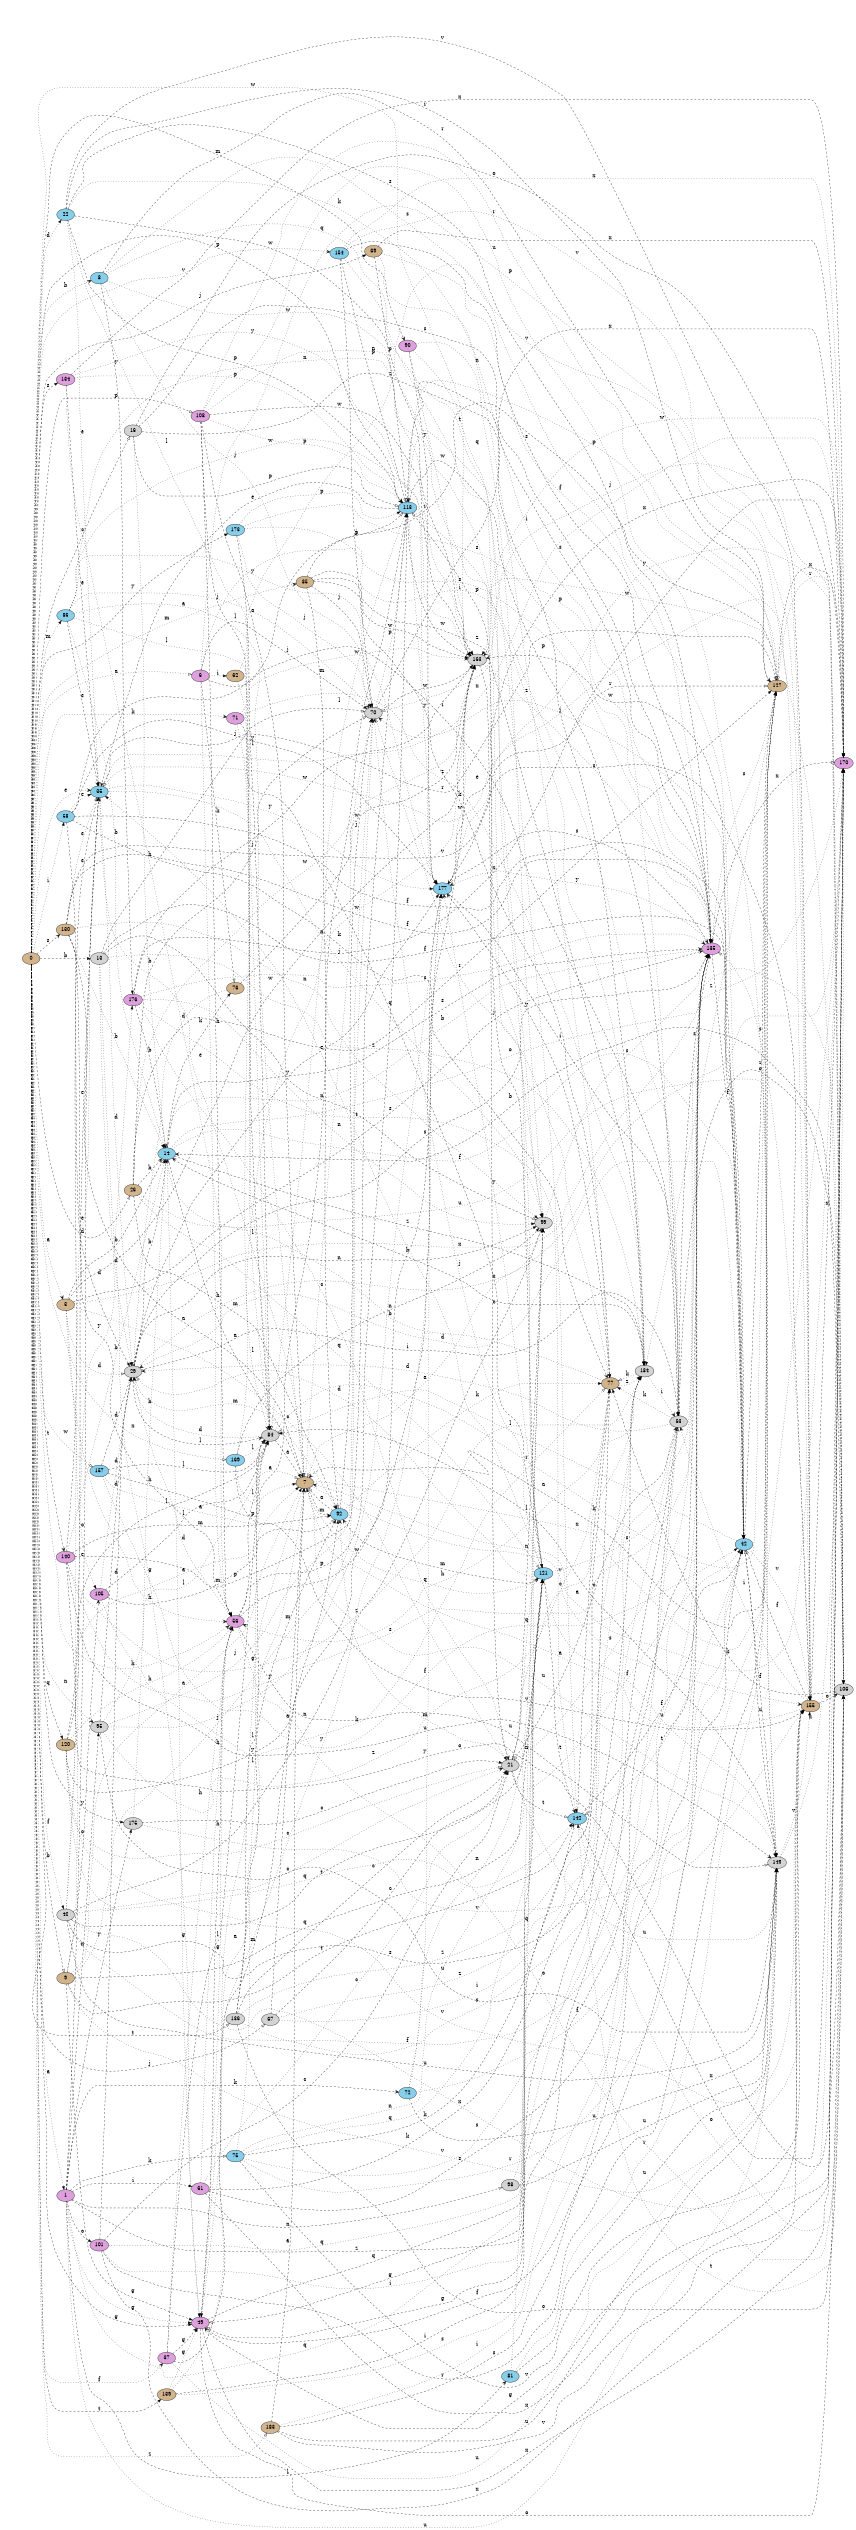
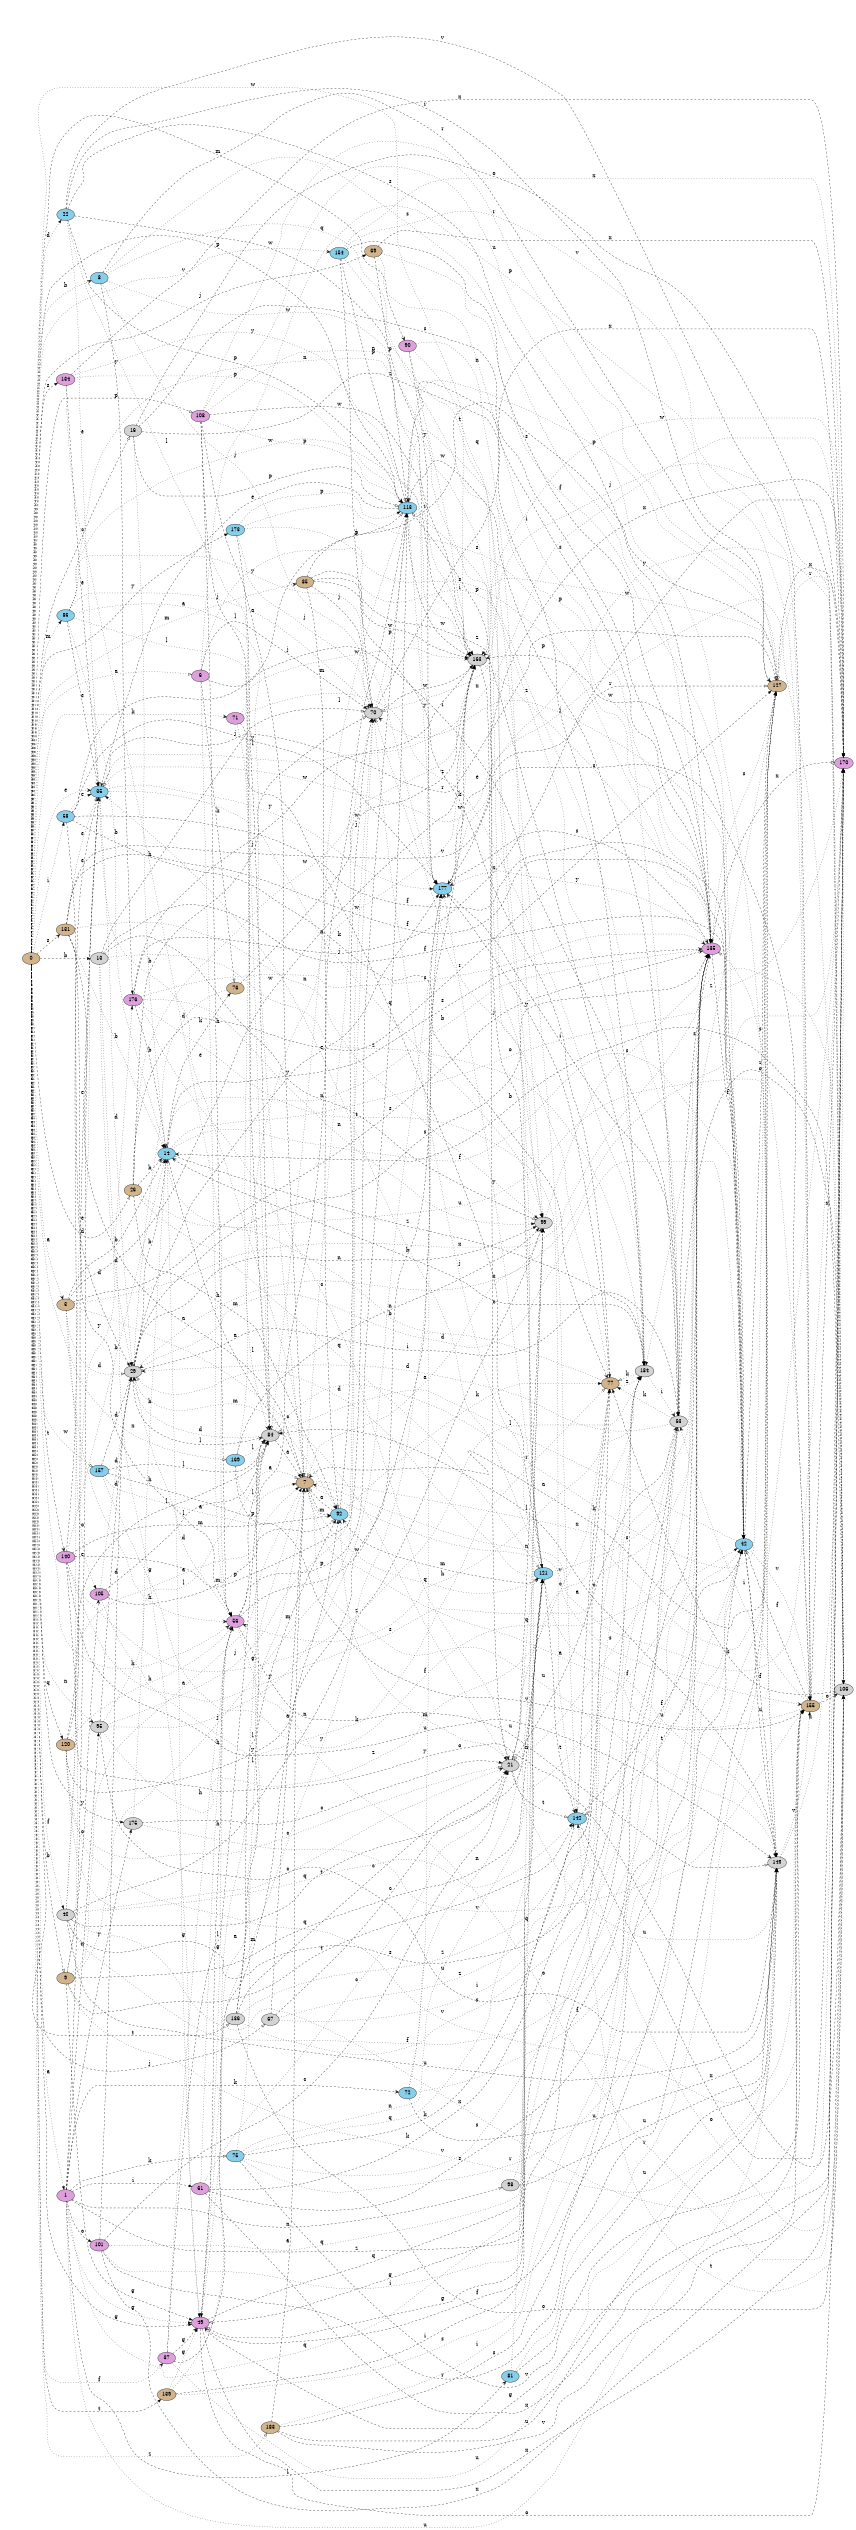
(514, 582) -> none
(235, 676) -> none
(66, 930) -> (66, 930)
